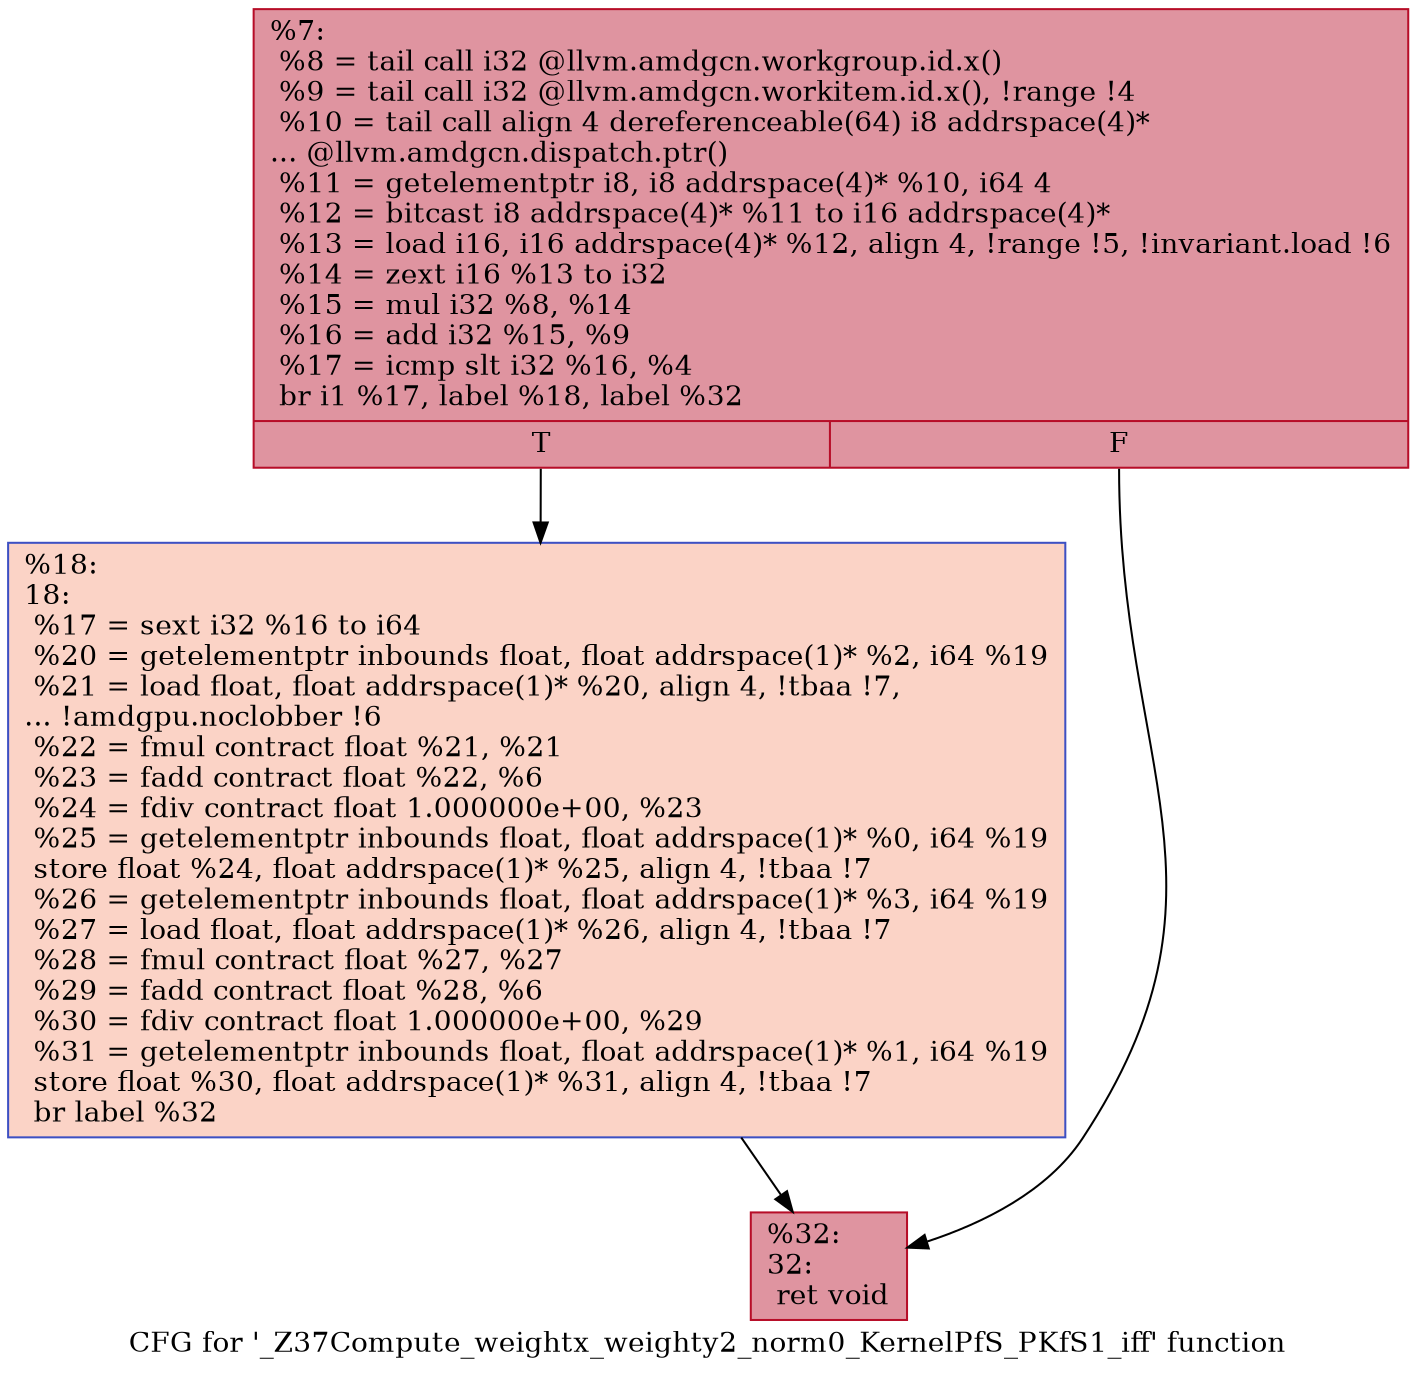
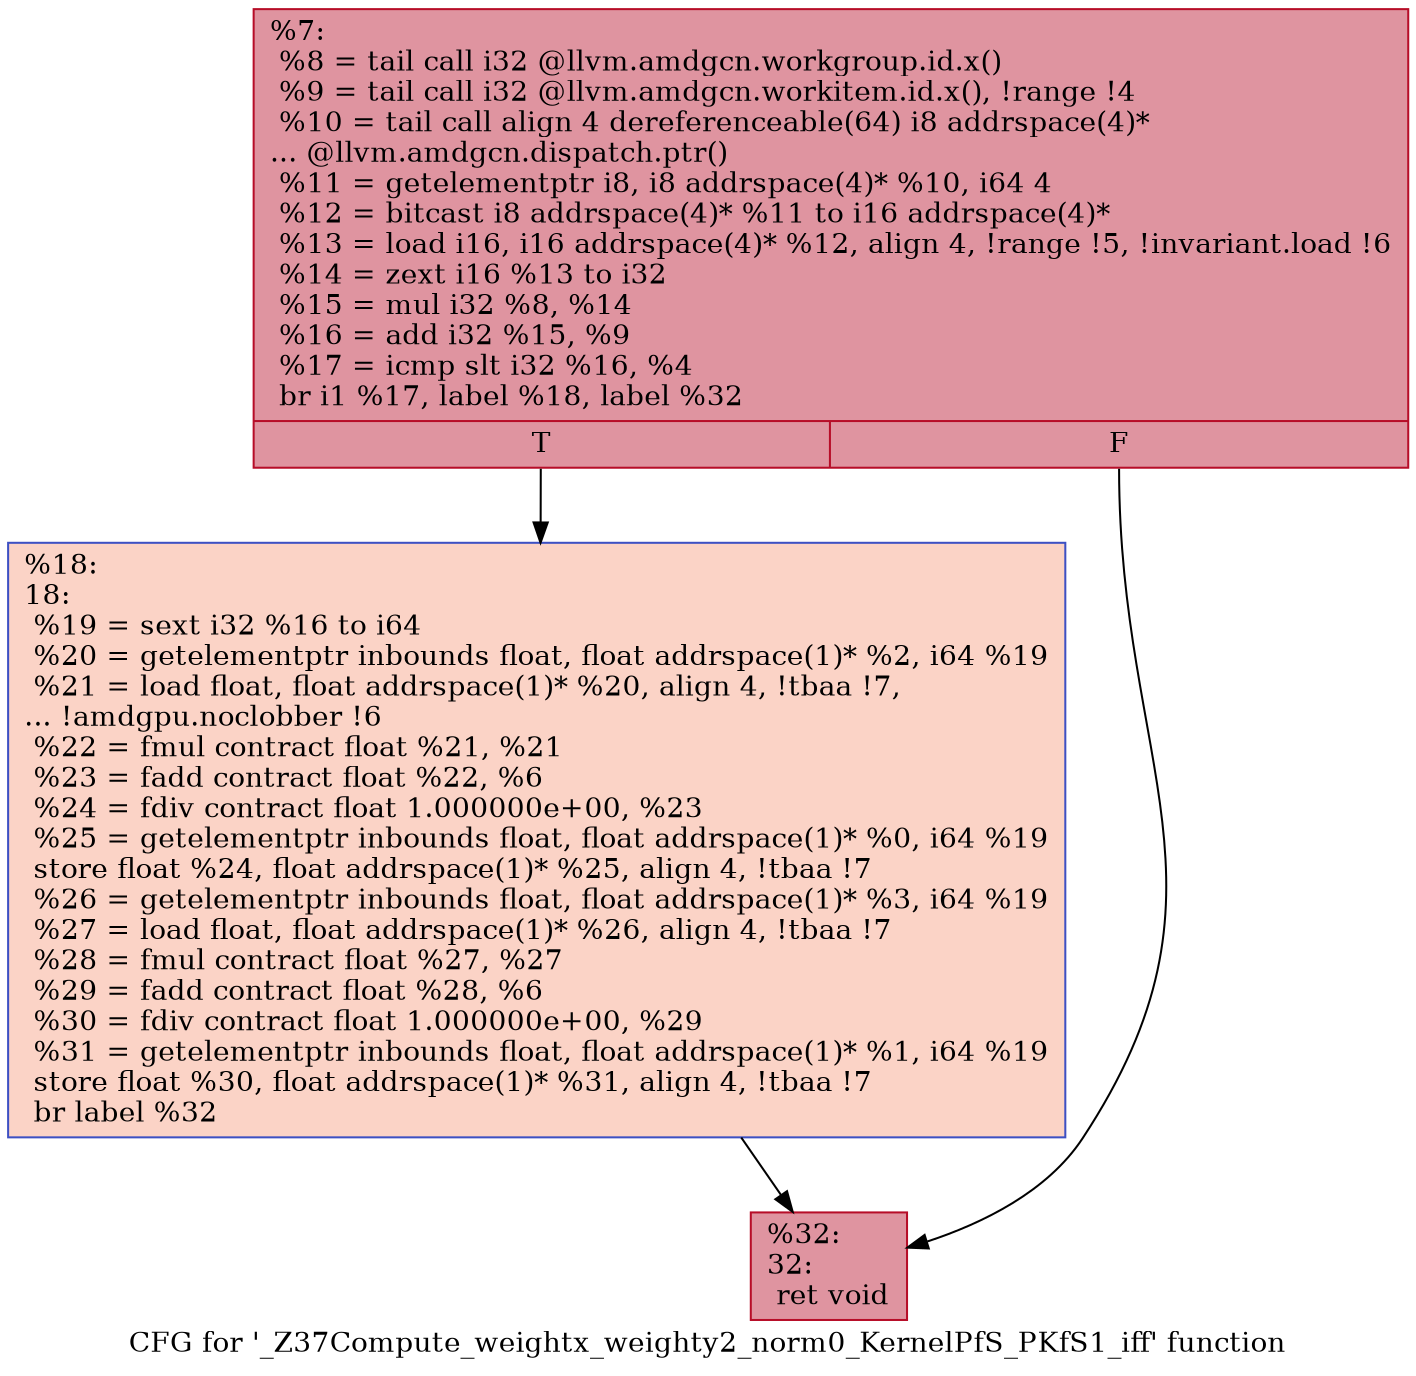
(223, 626) -> (223, 626)
